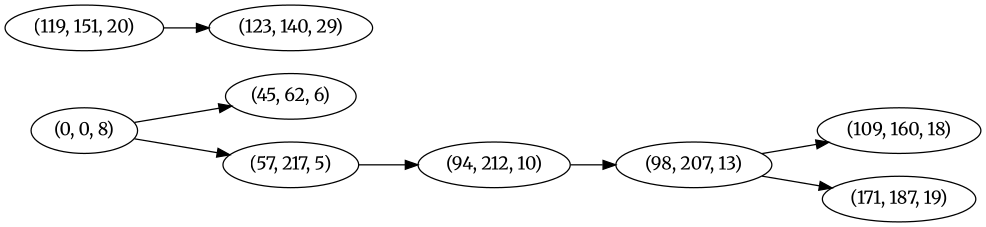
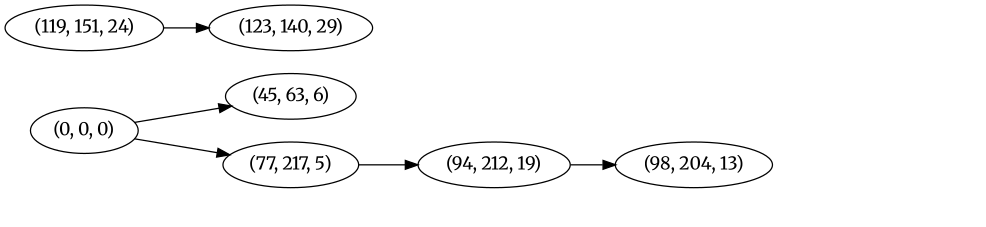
(84, 28) -> (84, 28)
(291, 96) -> (291, 96)
(84, 131) -> (84, 131)
(899, 131) -> none
(291, 165) -> (291, 165)
(494, 165) -> (494, 165)
(694, 165) -> (694, 165)
(899, 199) -> none
